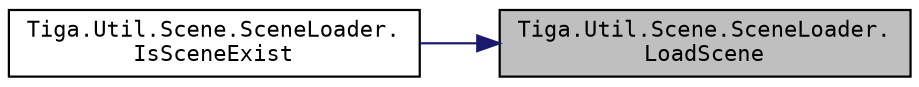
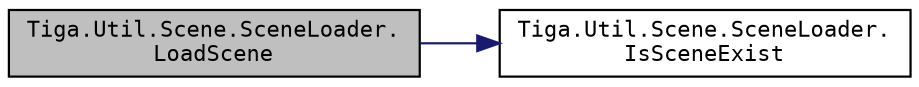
(449, 43) -> (449, 43)
